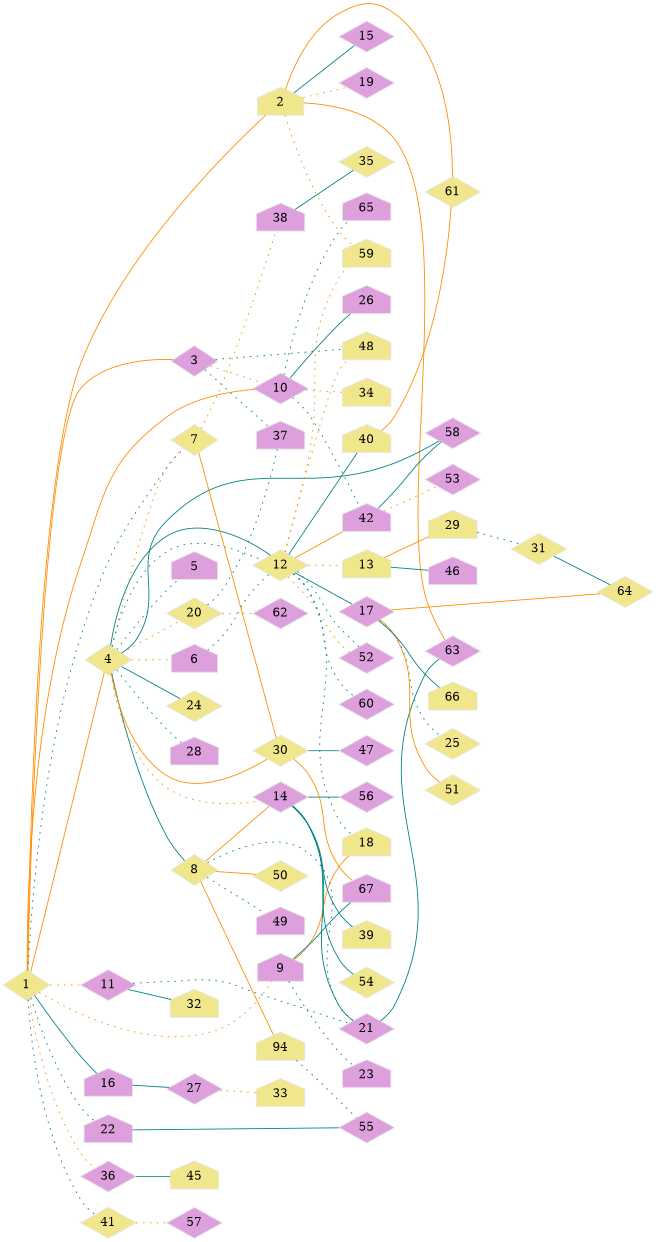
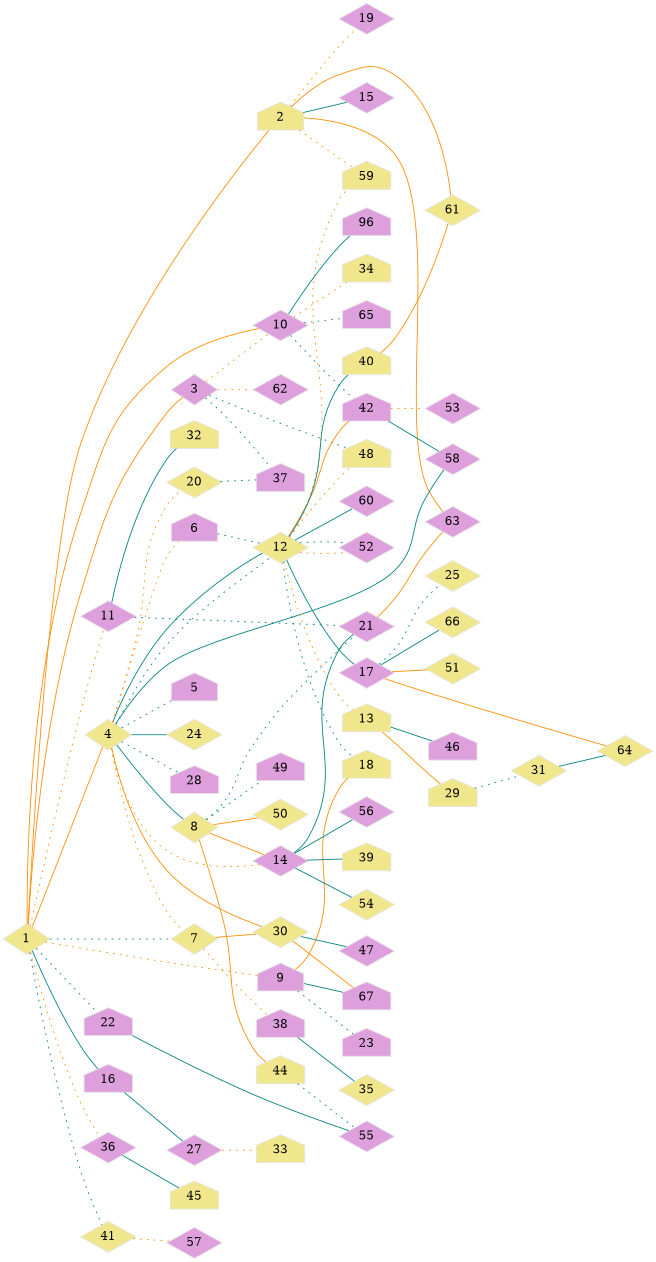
(367, 301) -> (367, 223)
(231, 613) -> (235, 390)
(332, 669) -> (323, 525)
(453, 697) -> (453, 622)
(410, 840) -> (411, 575)
(281, 1048) -> (281, 1071)
